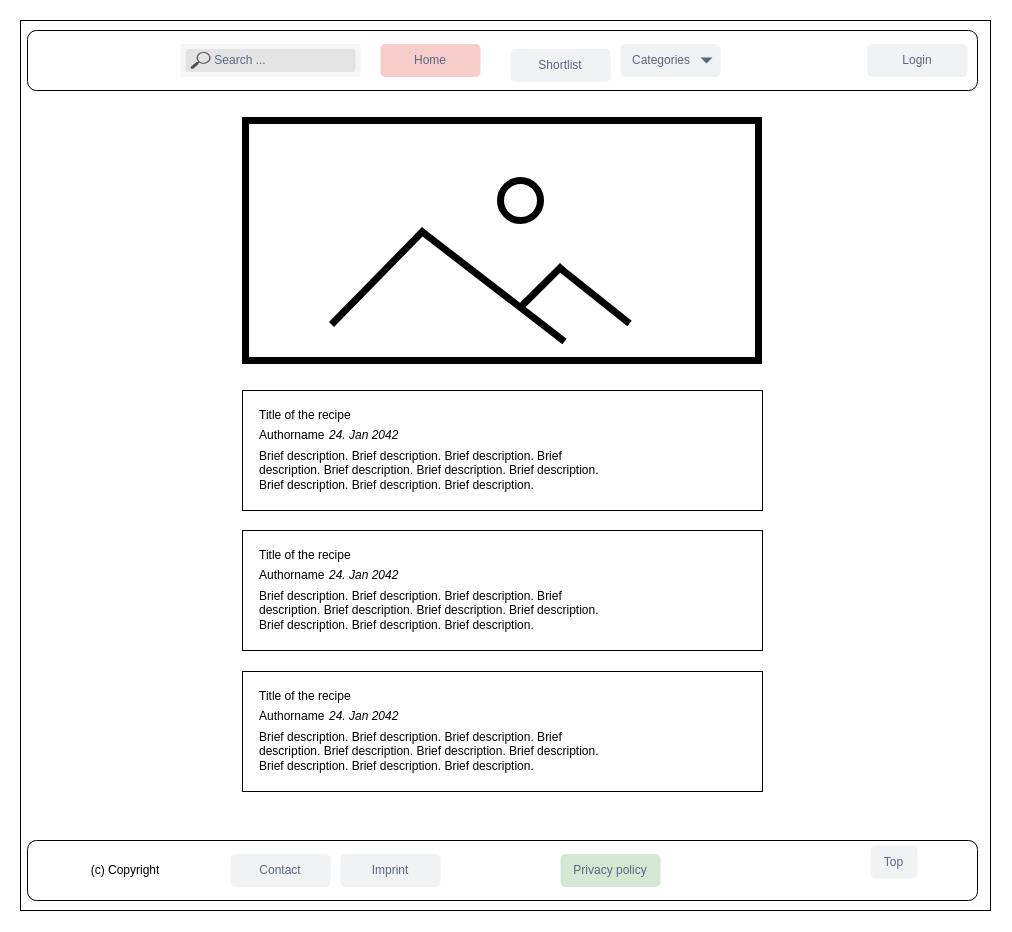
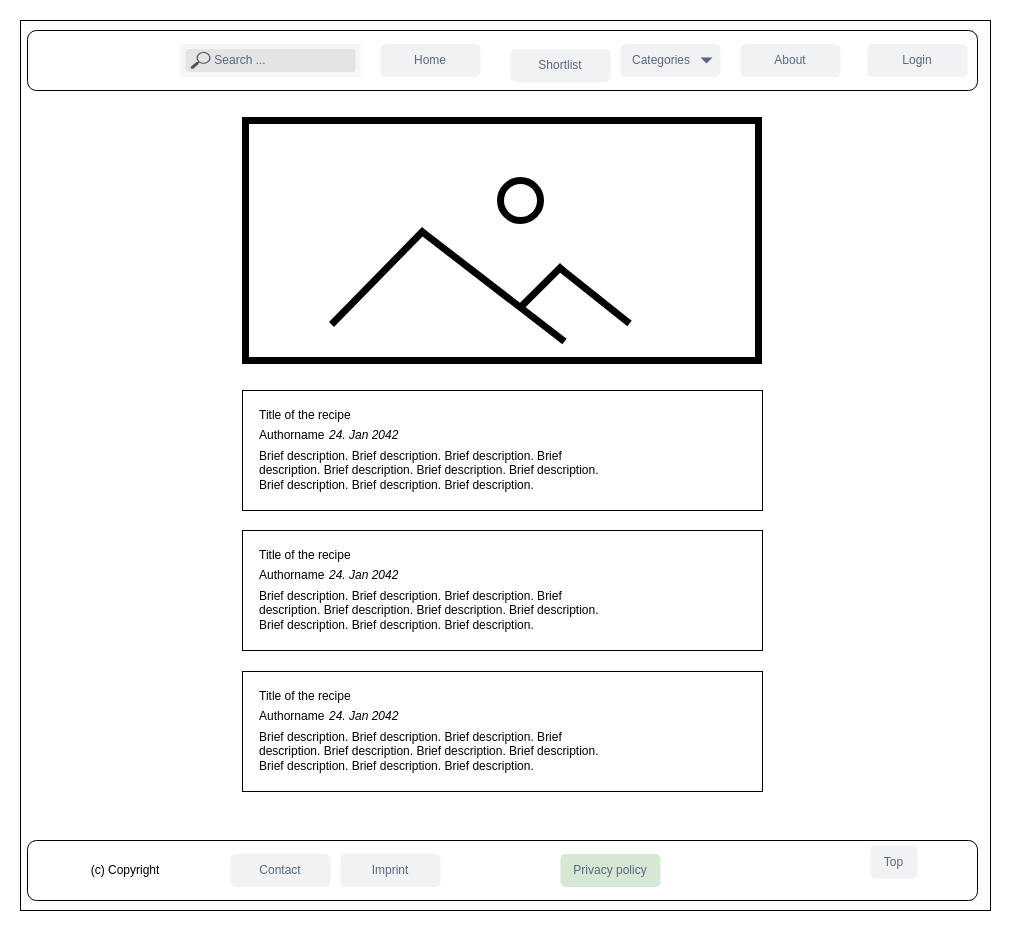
(431, 61) -> (431, 61)
none -> (791, 61)
